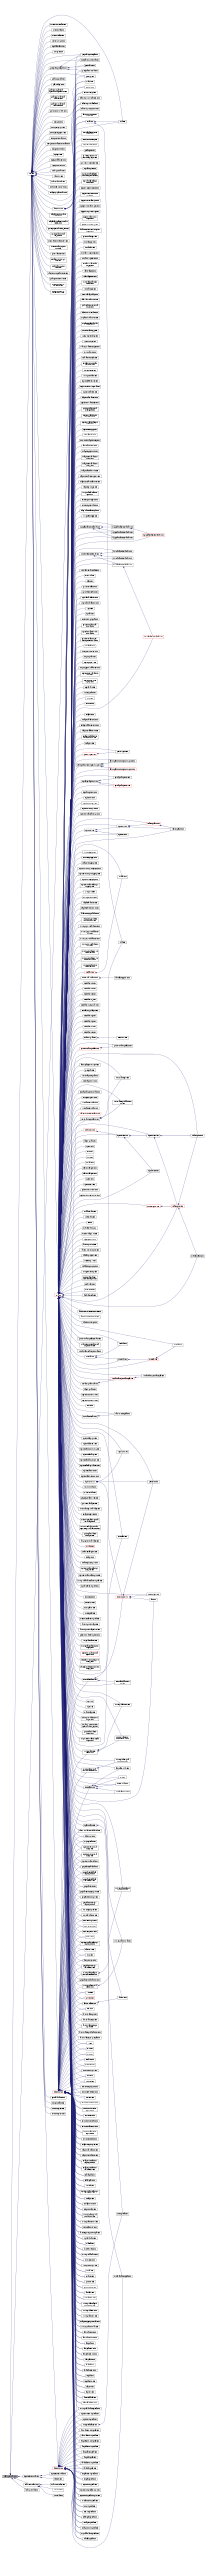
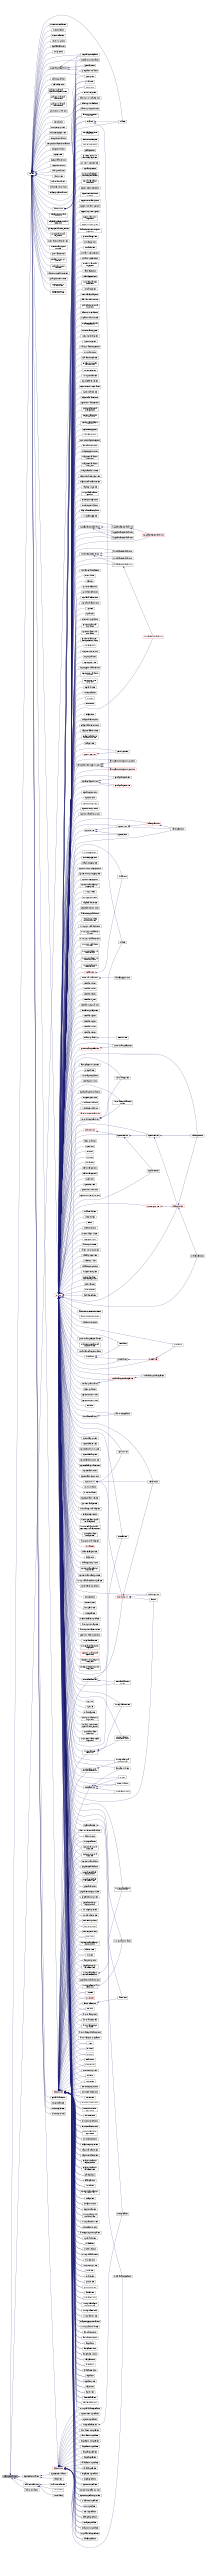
(90, 1228) -> (90, 1228)
